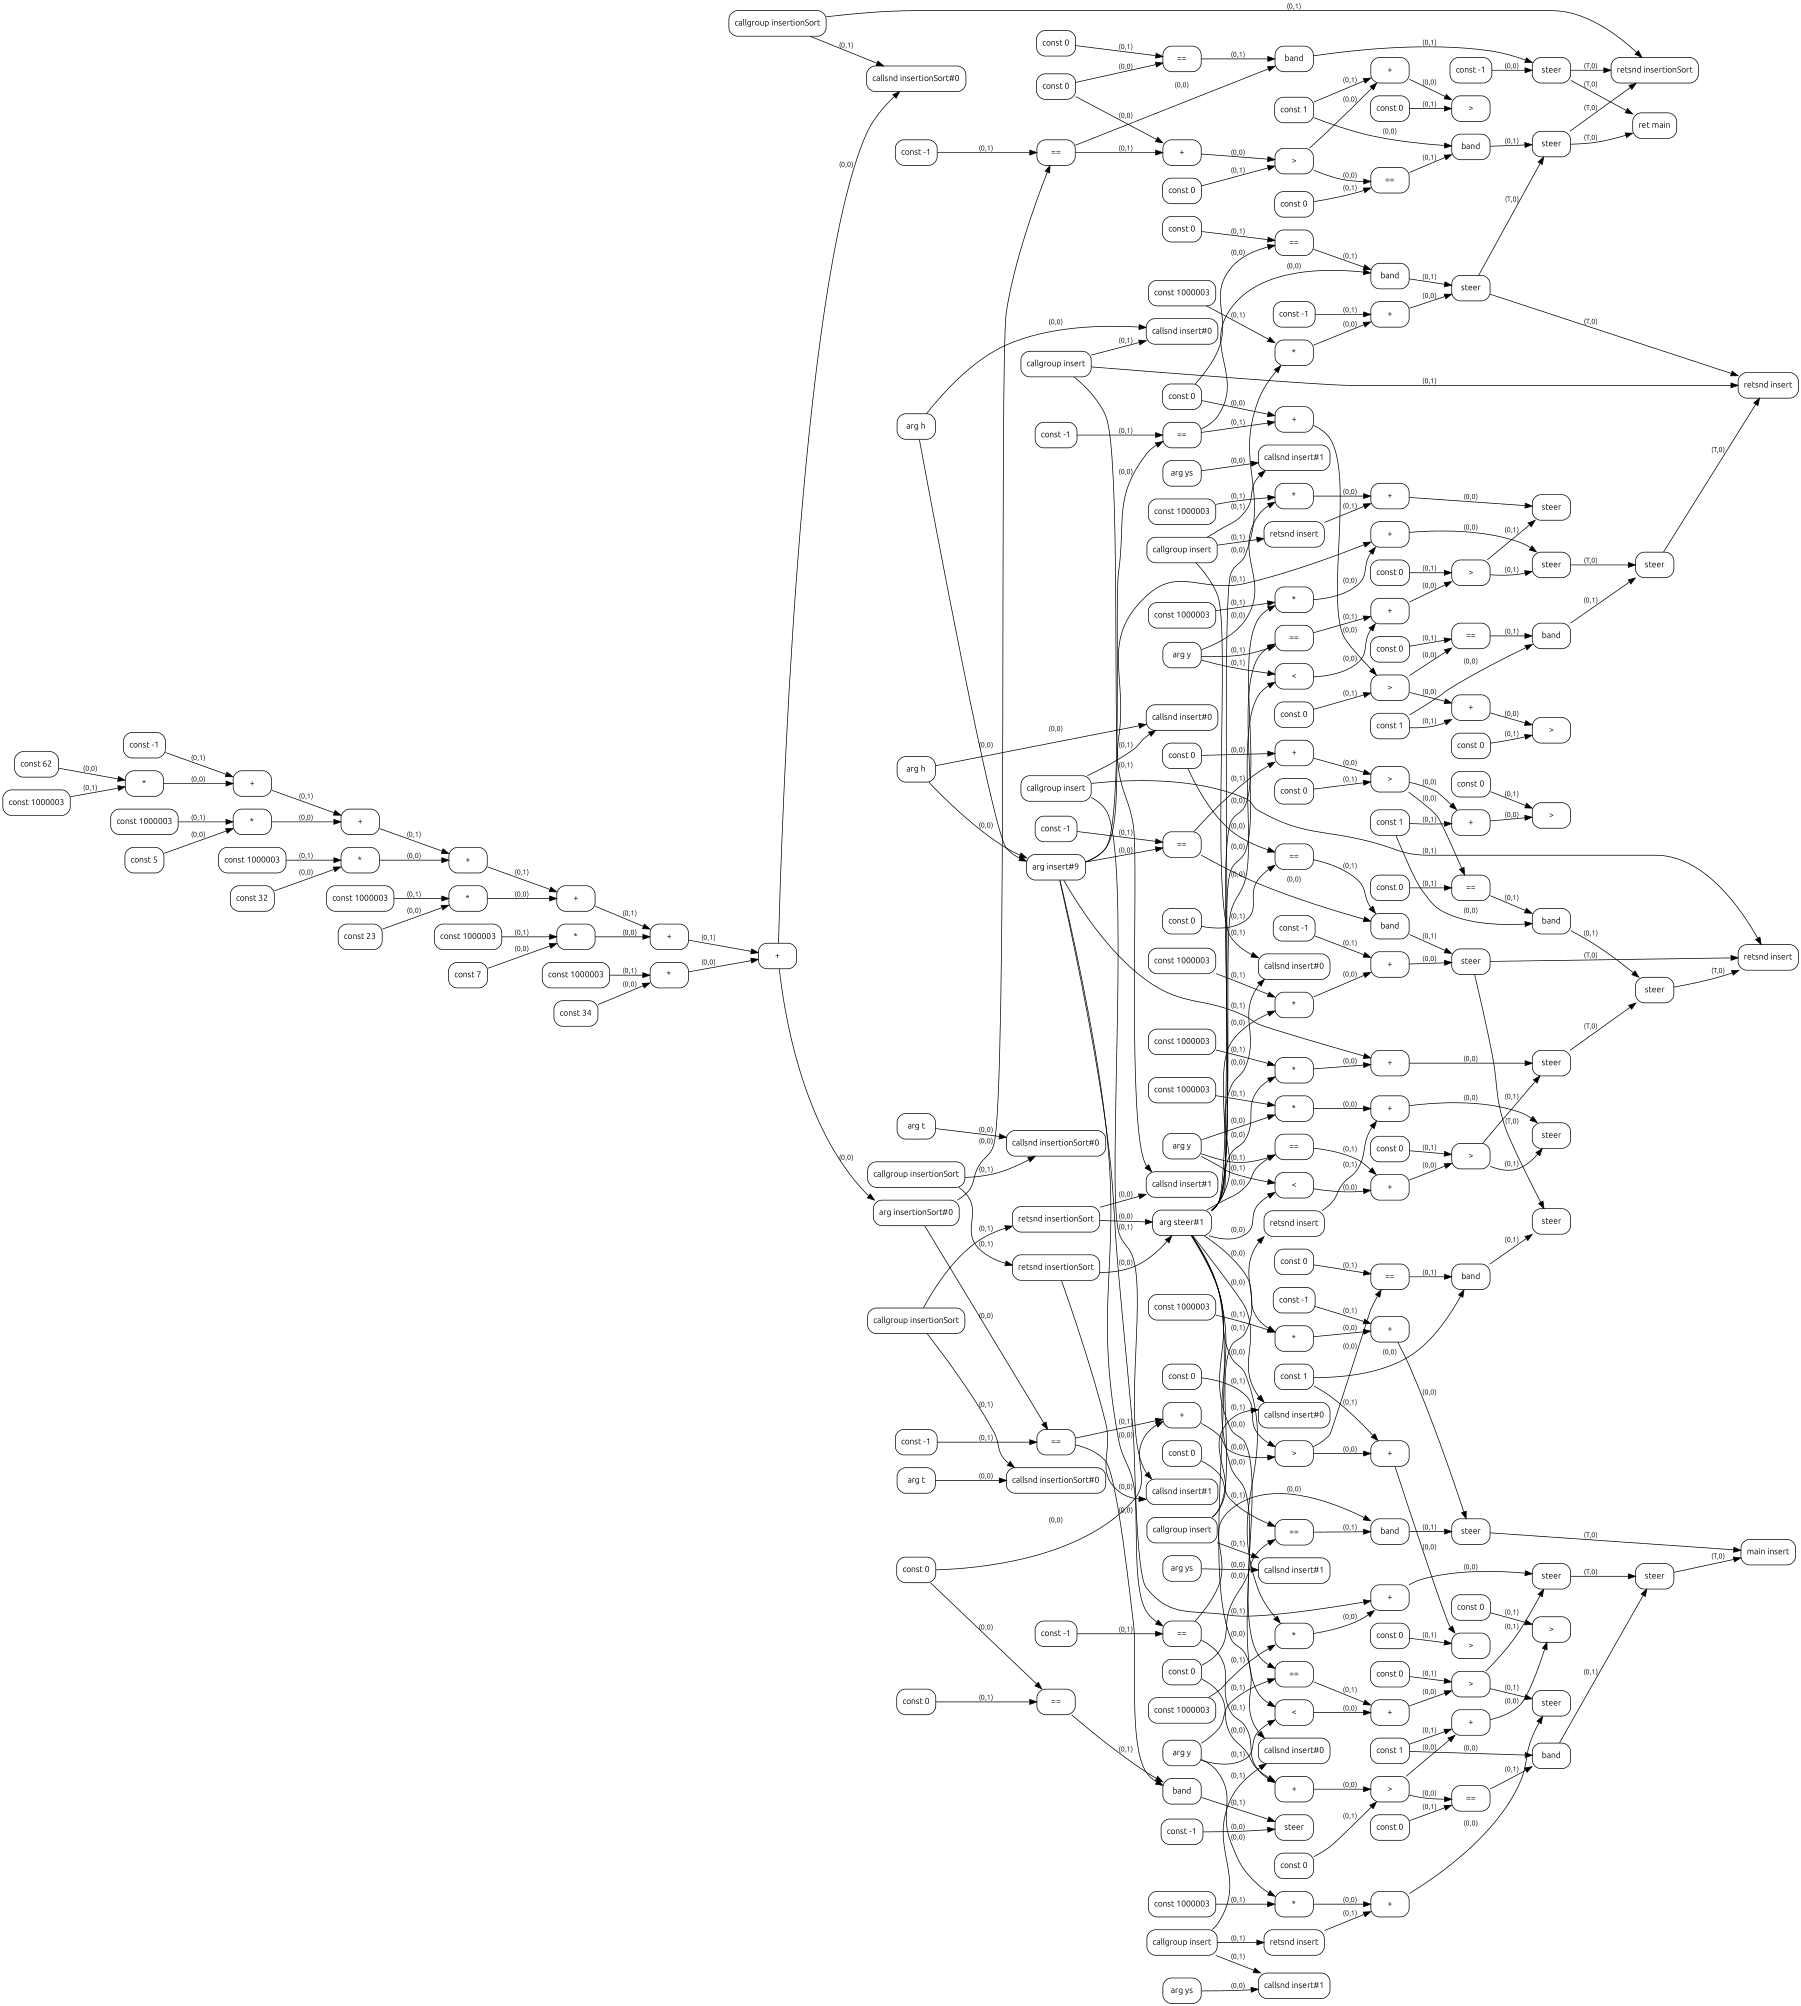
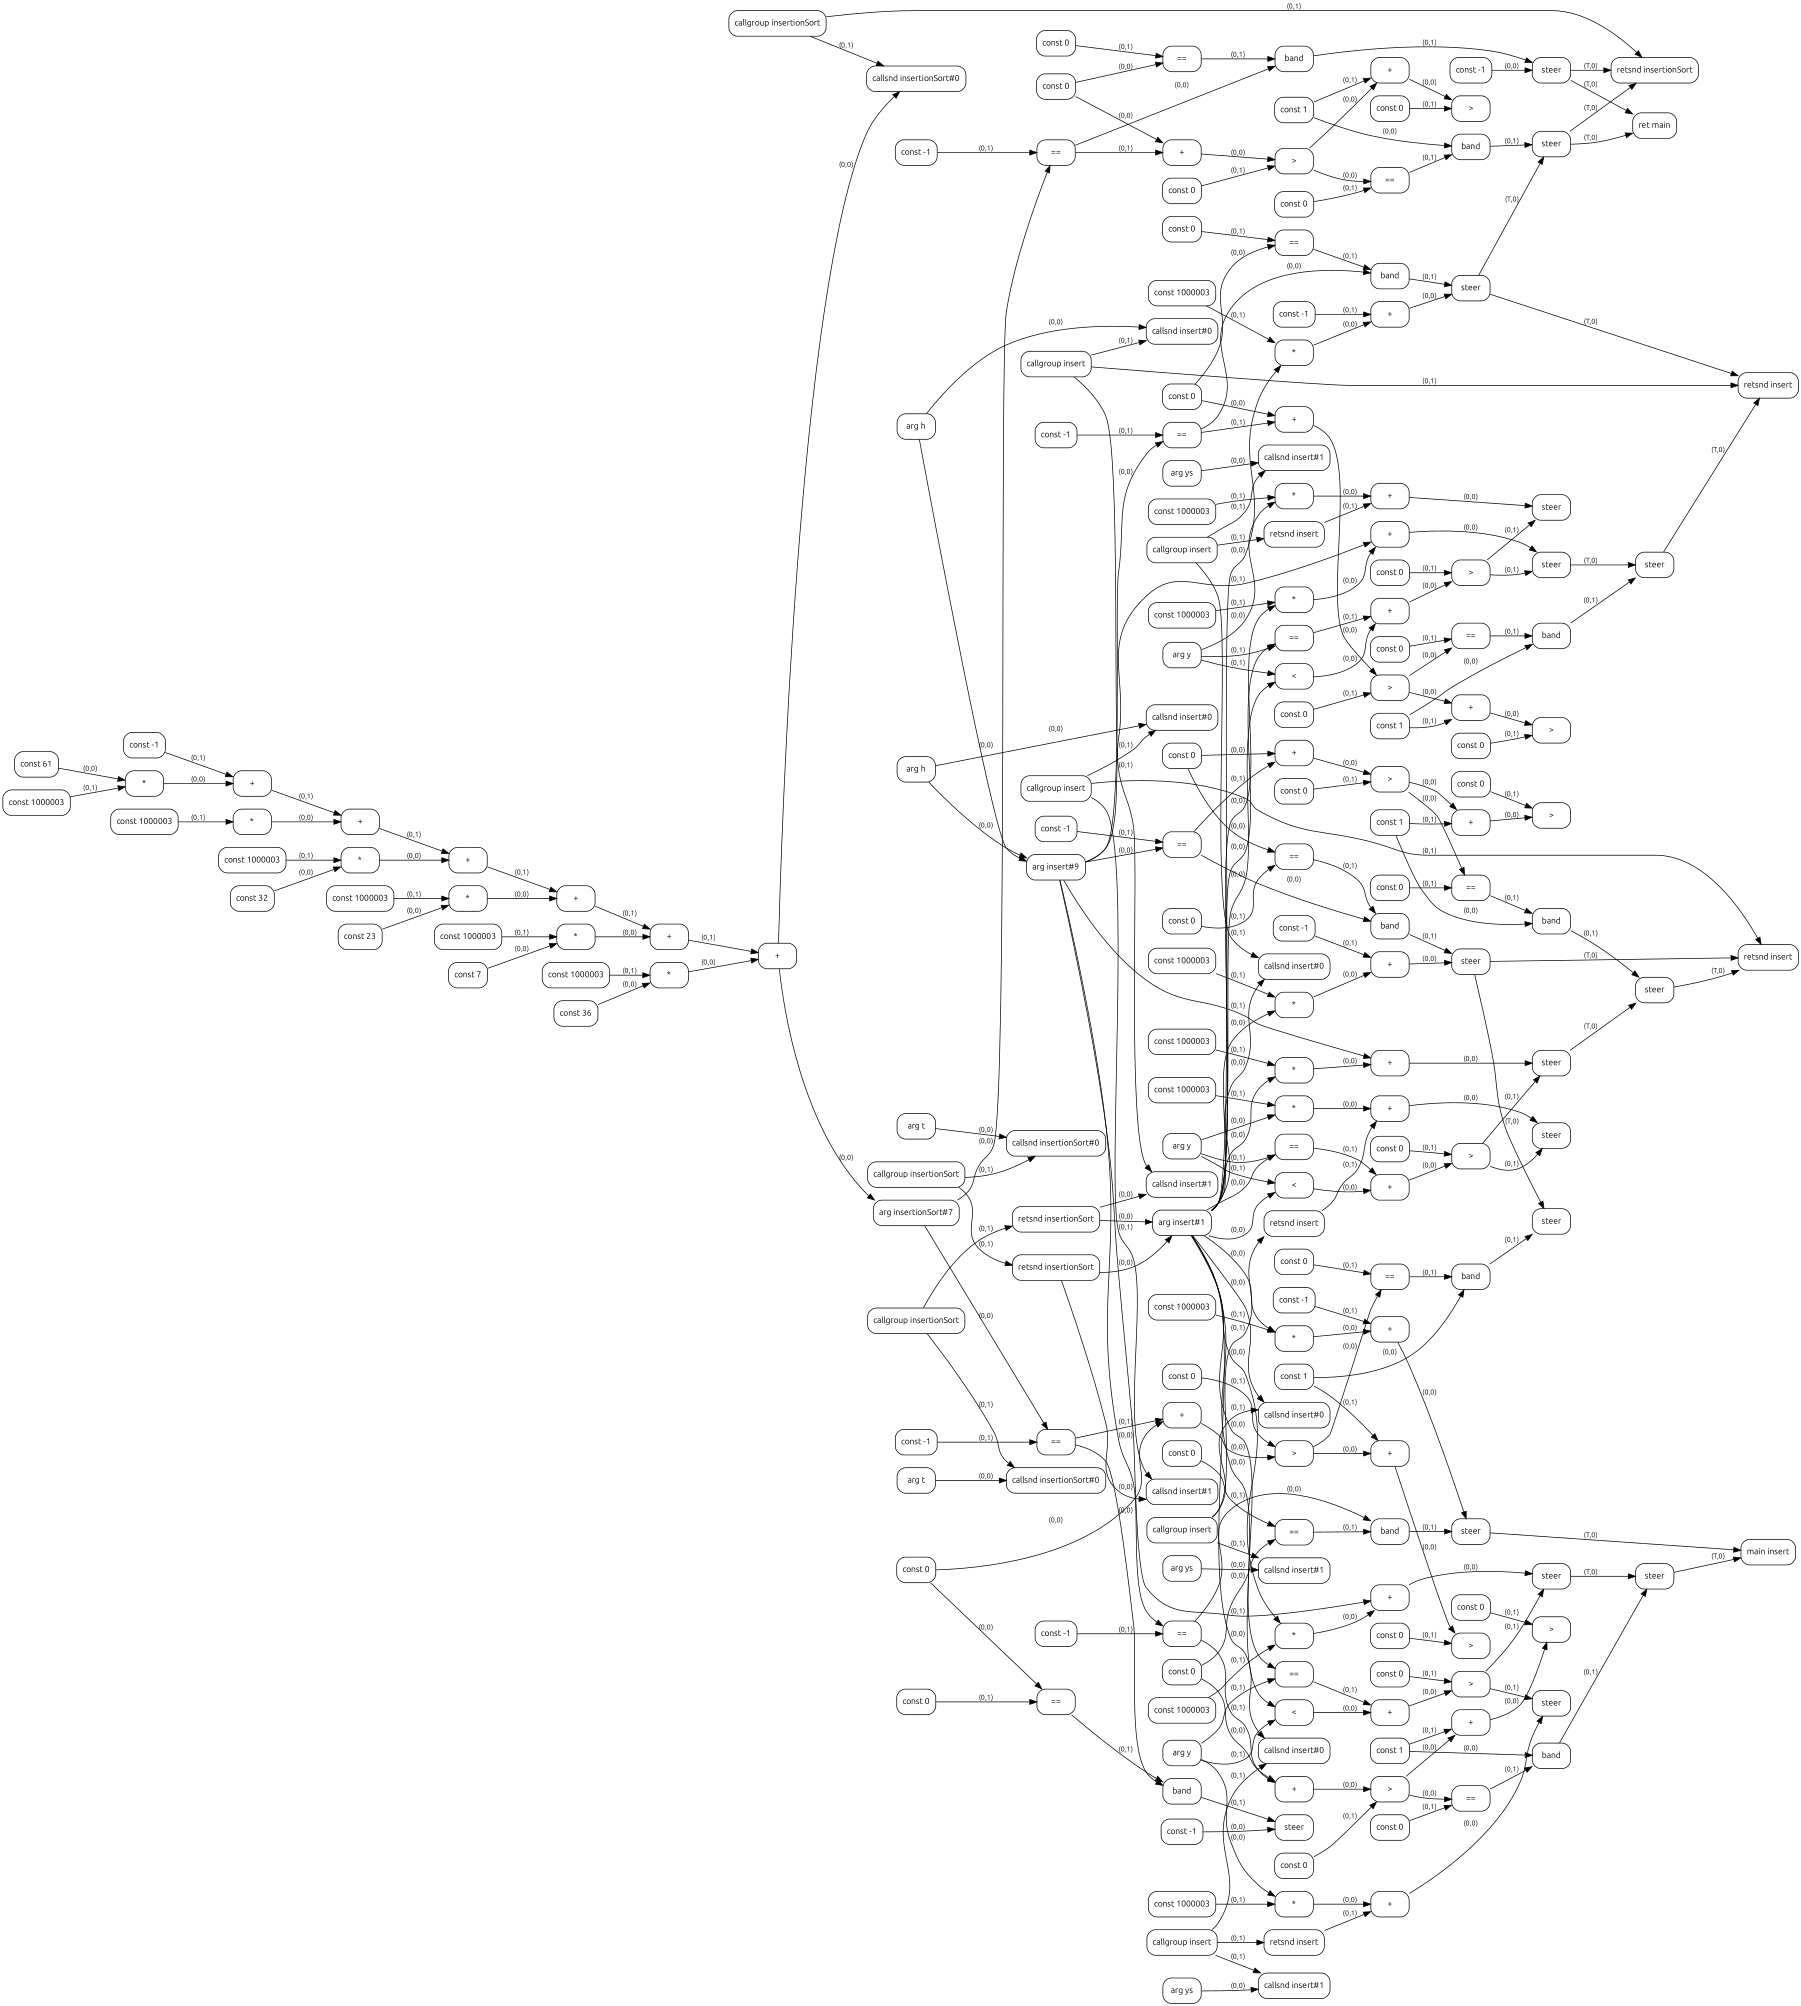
(37, 764) -> (37, 764)
(144, 860) -> none
(576, 1013) -> (576, 1013)
(916, 1213) -> (916, 1213)
(1182, 1223) -> (1182, 1223)
